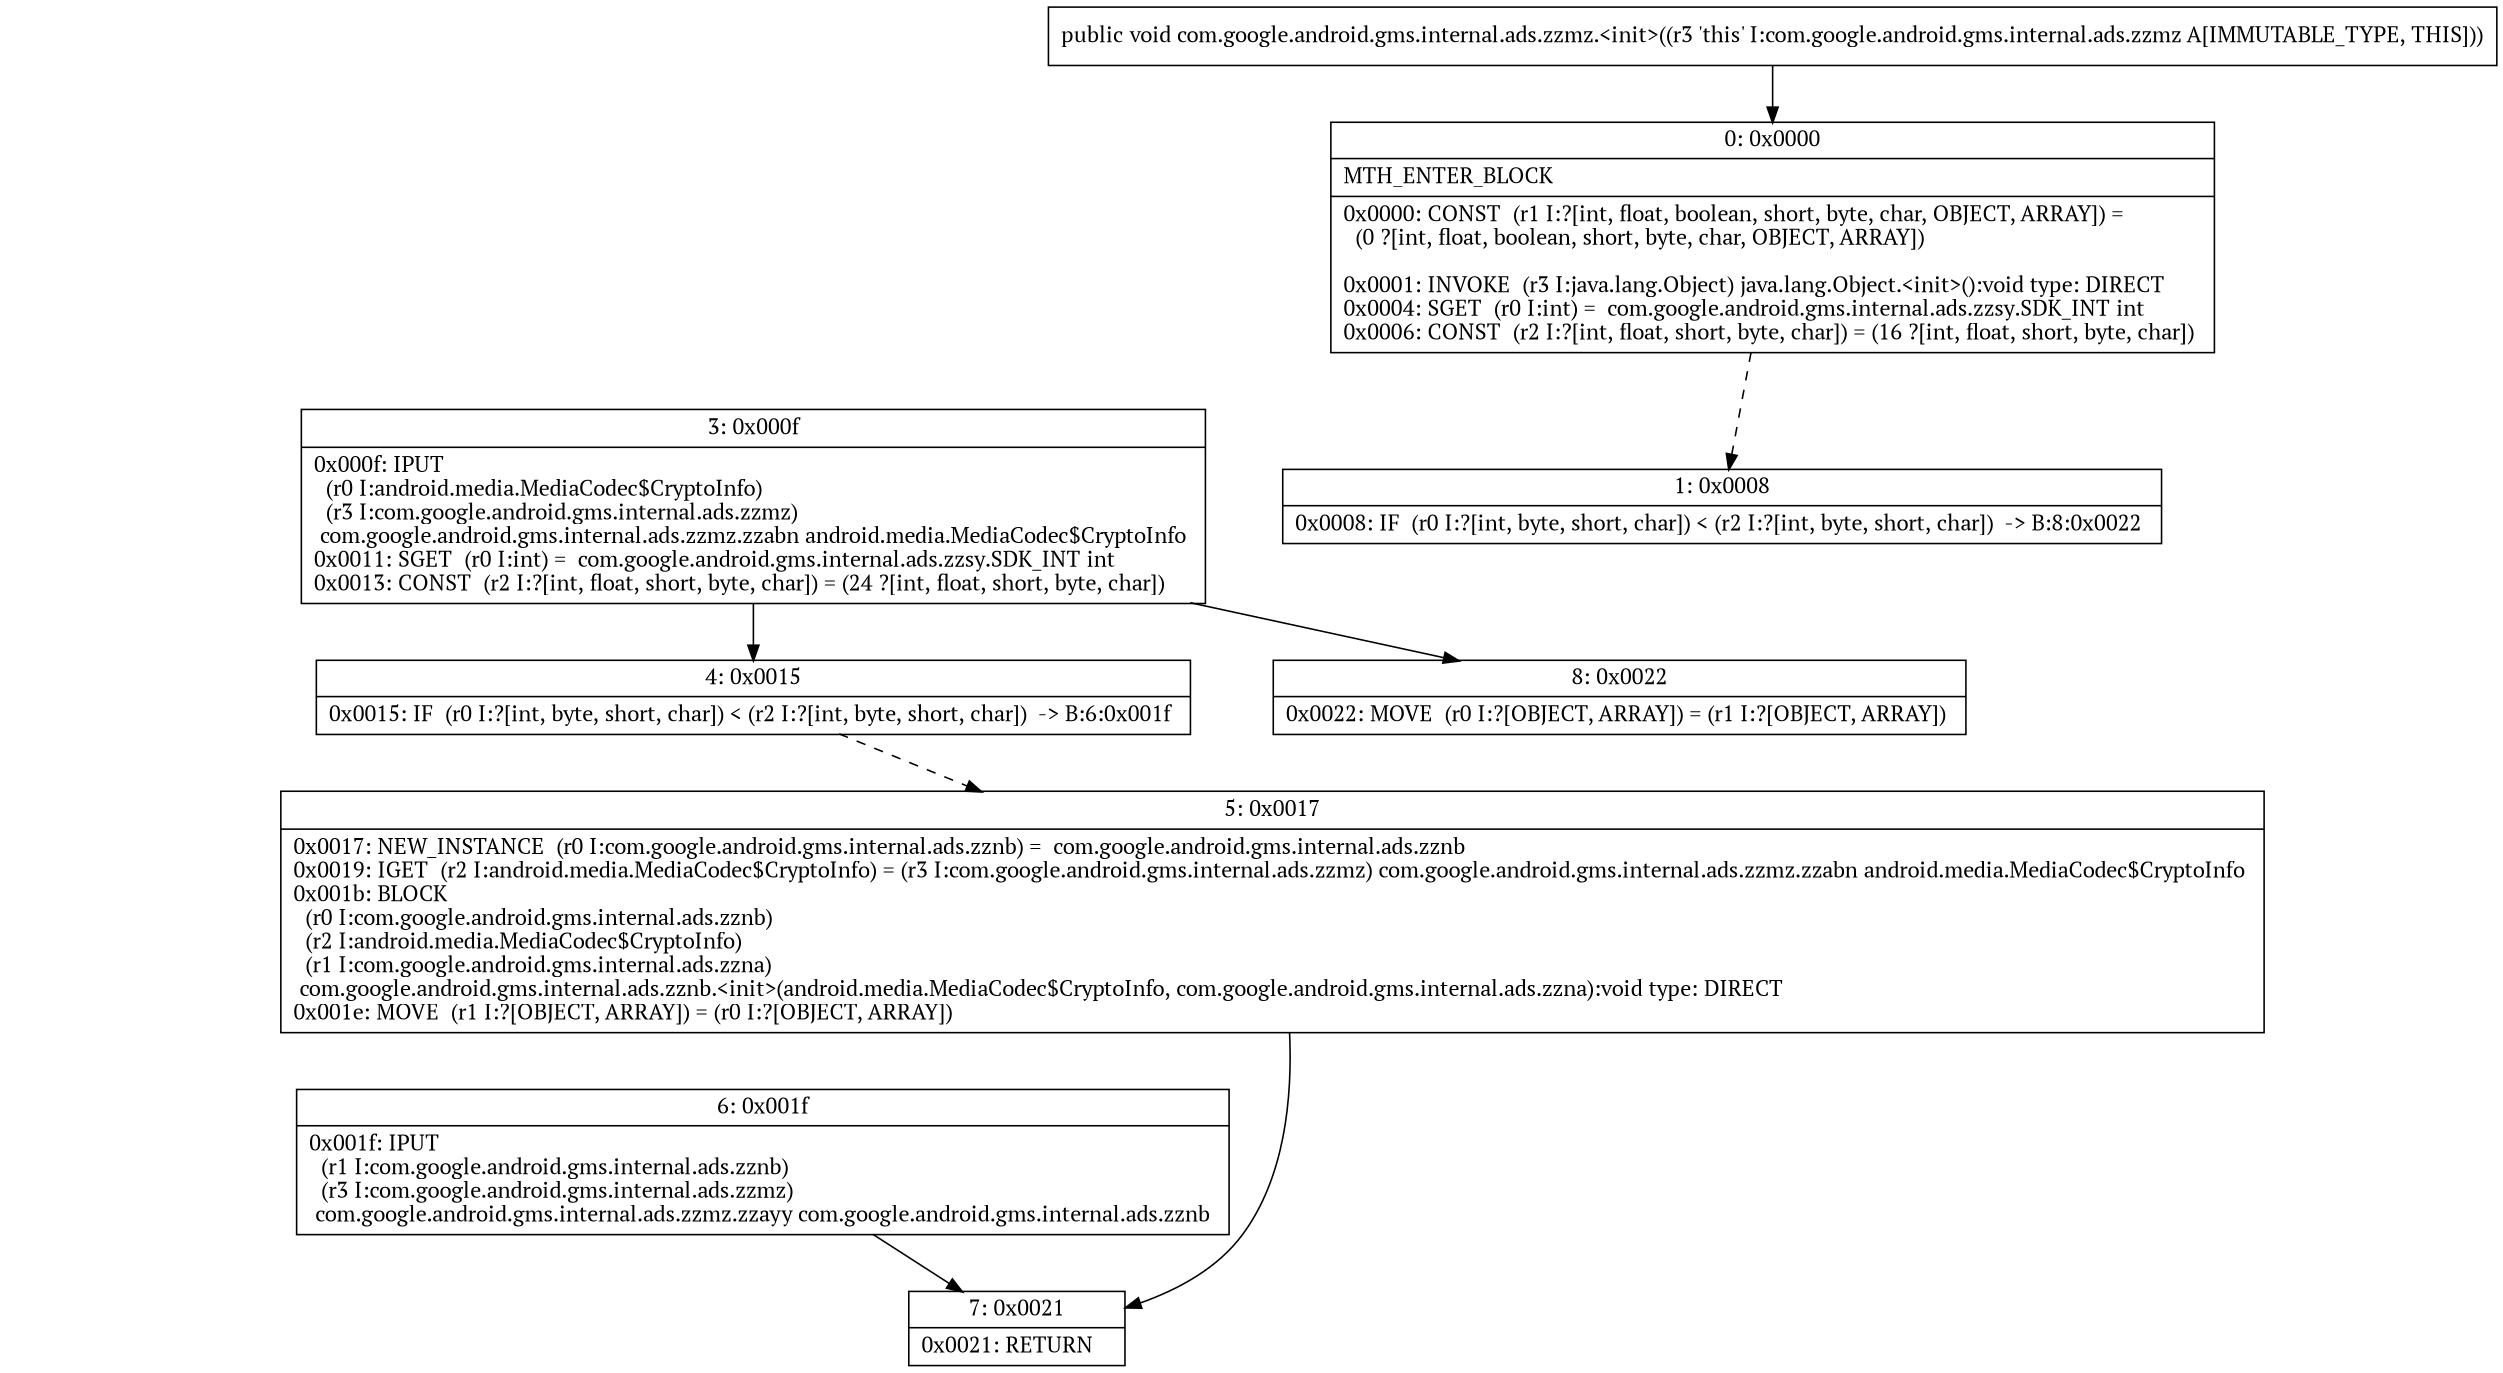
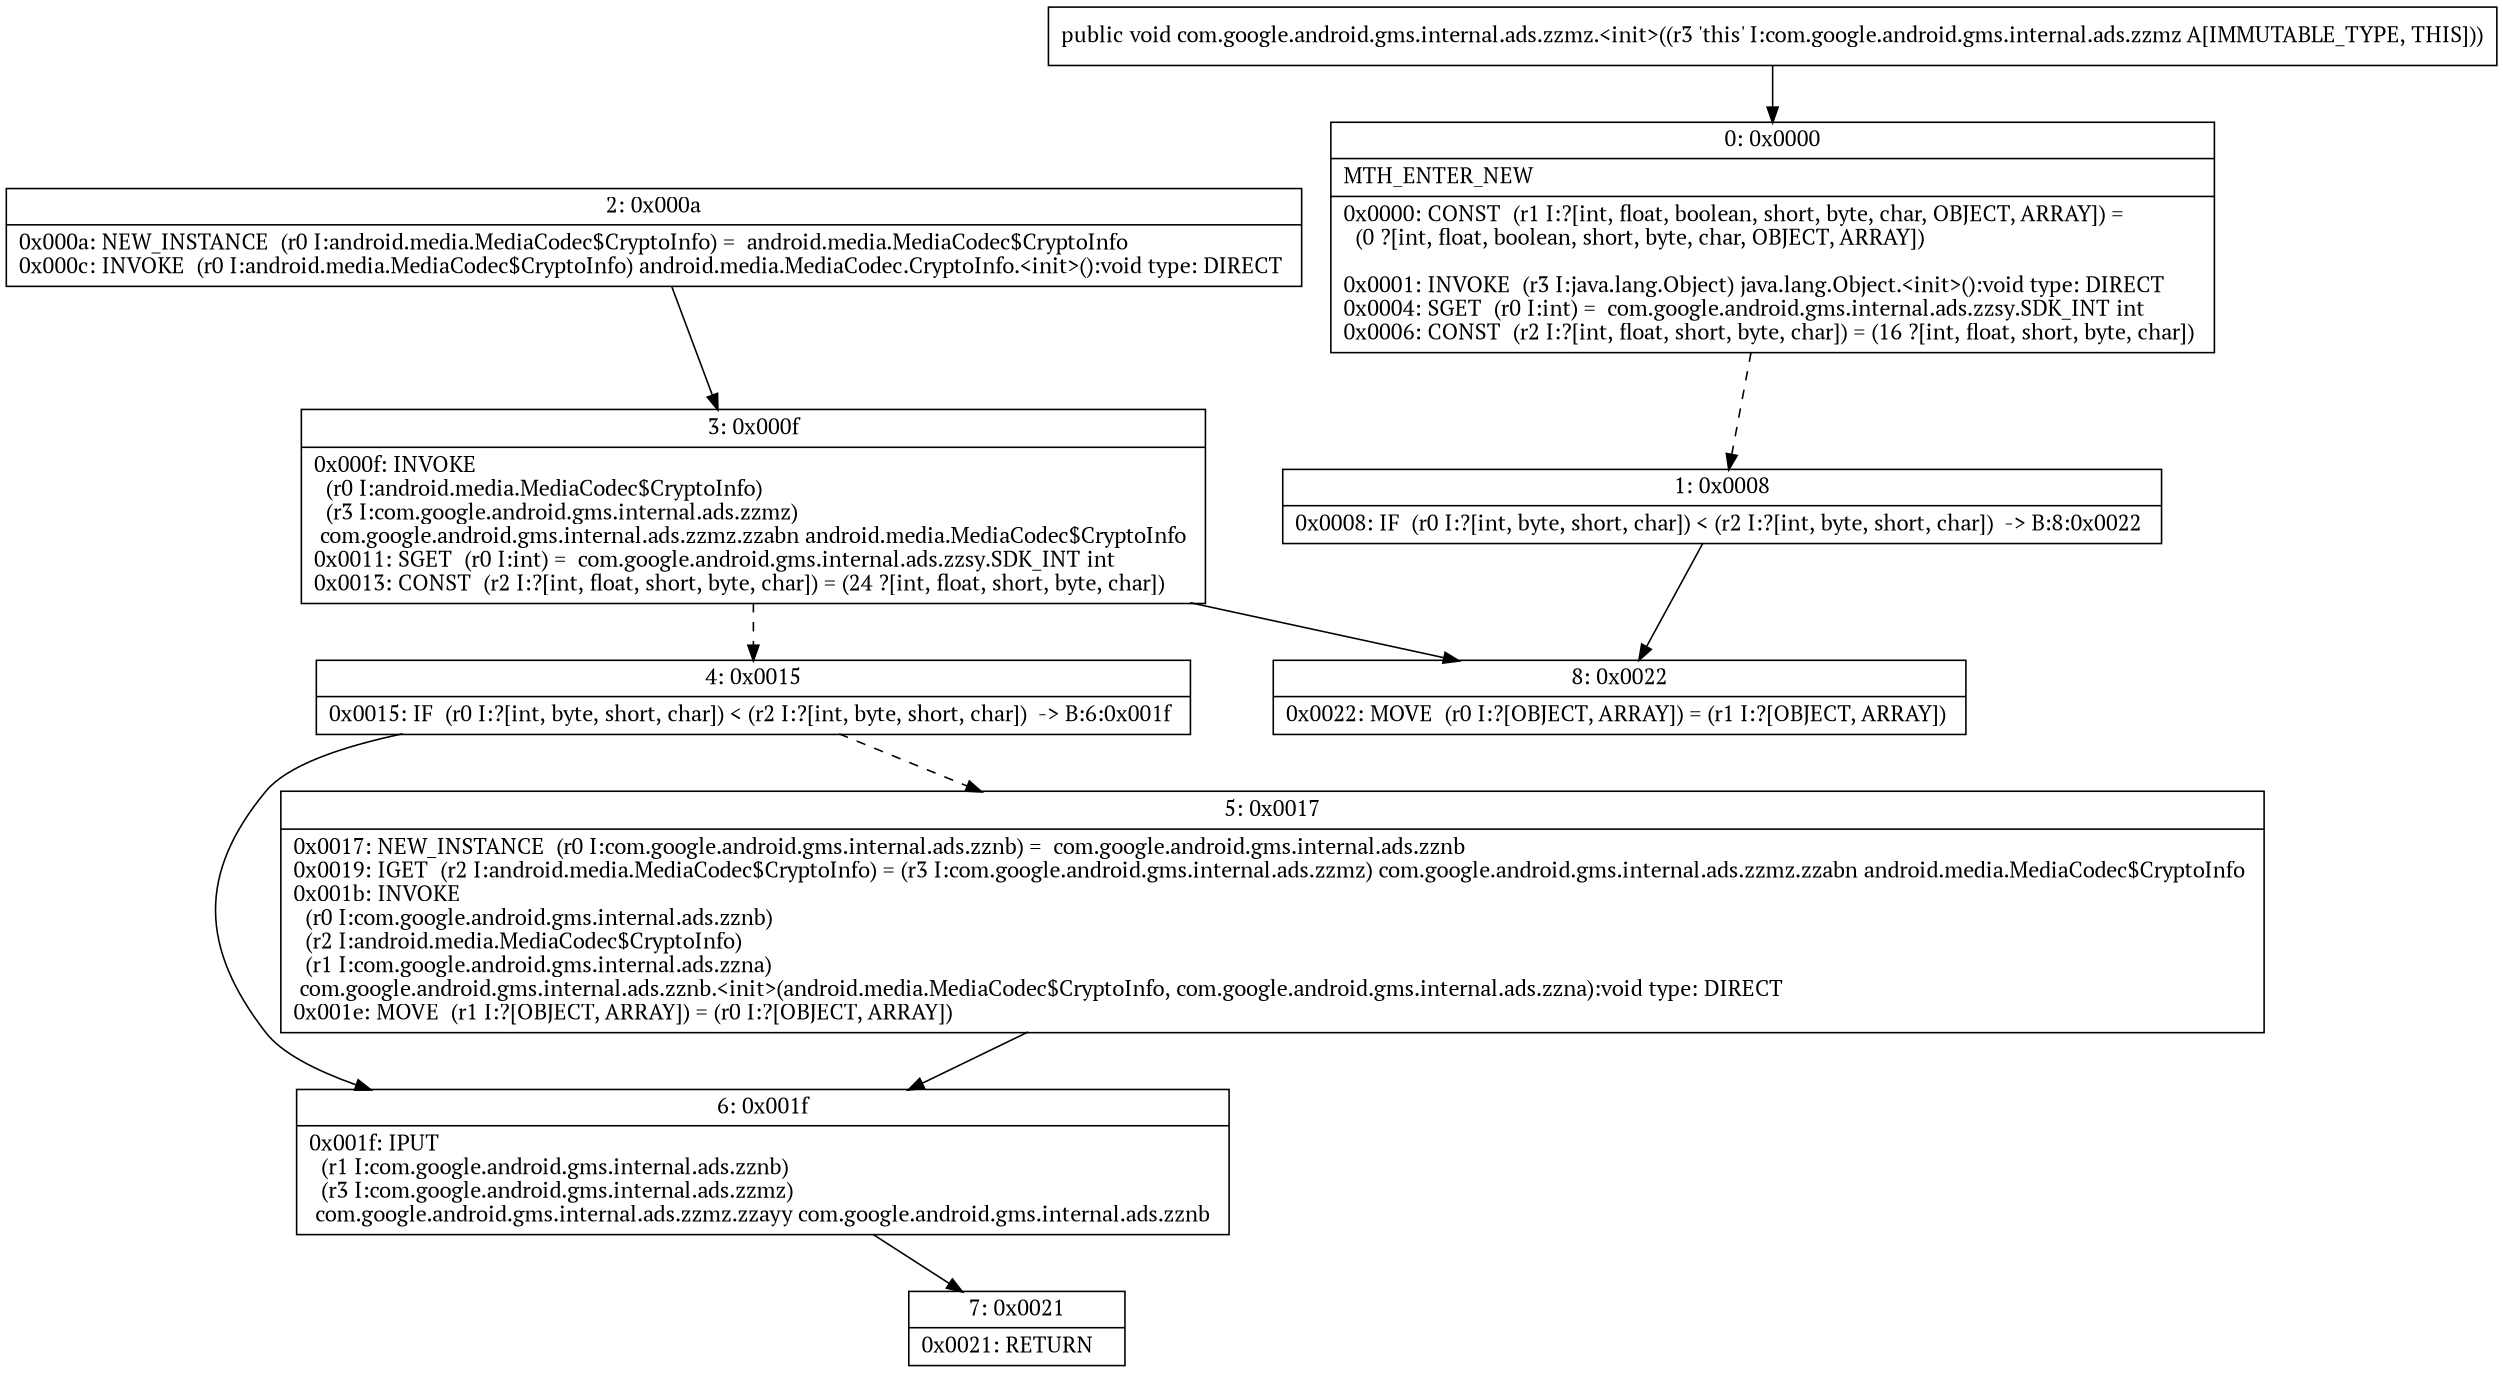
(1448, 177) -> (1439, 177)
none -> (654, 237)
(386, 465) -> (402, 465)
none -> (1675, 595)
(753, 624) -> (753, 624)
none -> (218, 889)
(377, 895) -> (383, 895)
(1264, 1197) -> (975, 1058)
